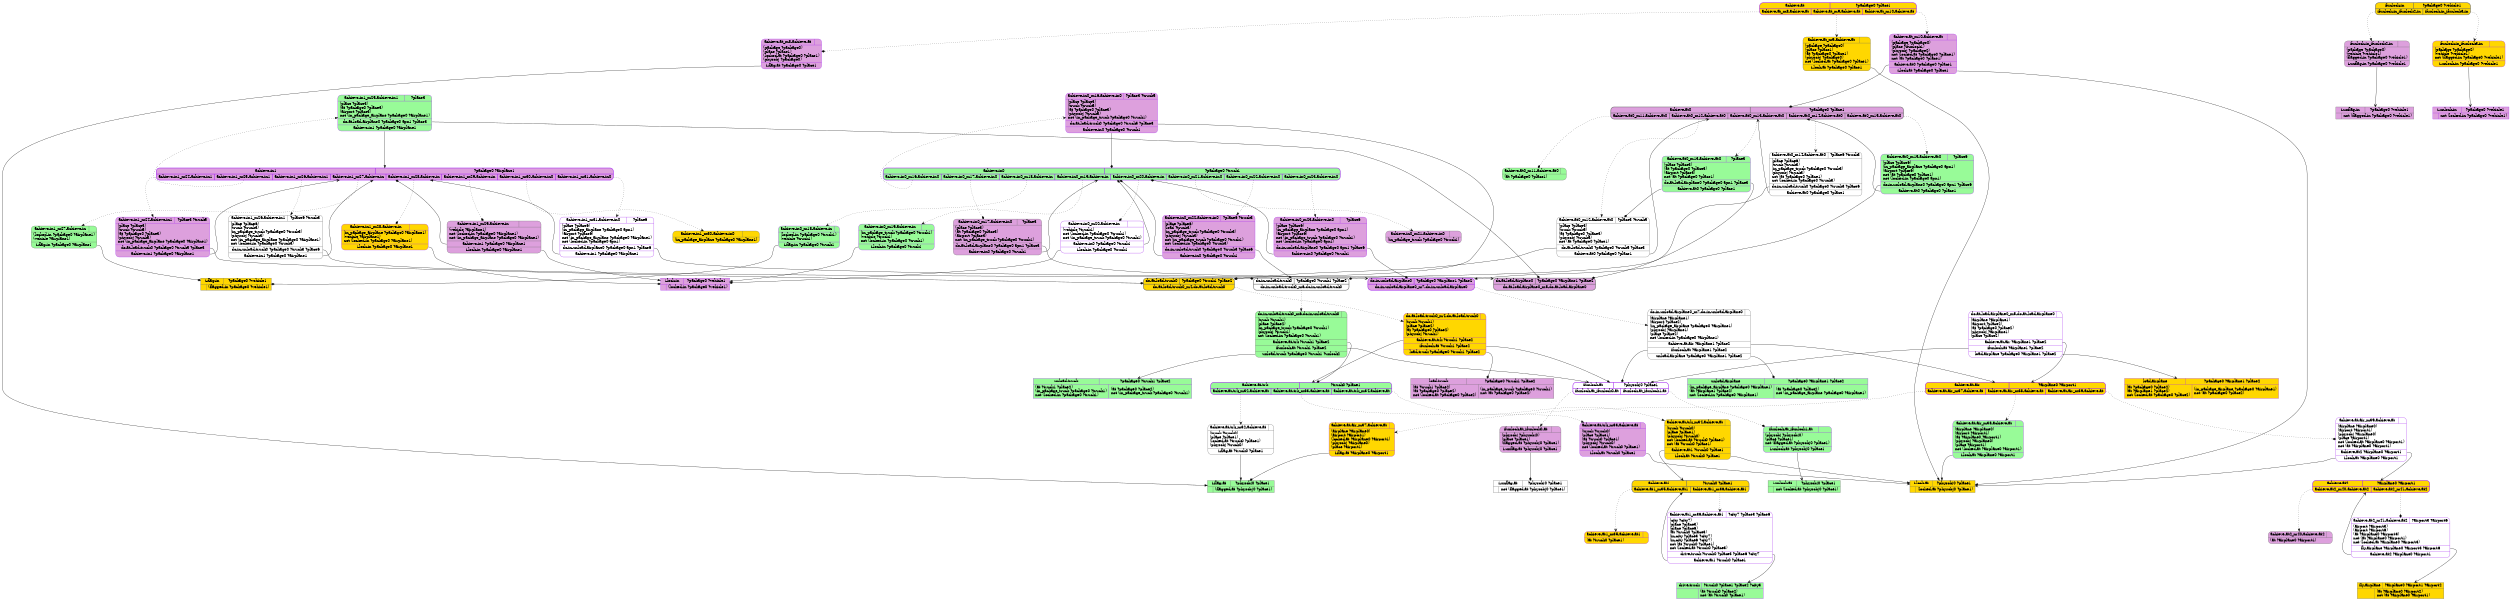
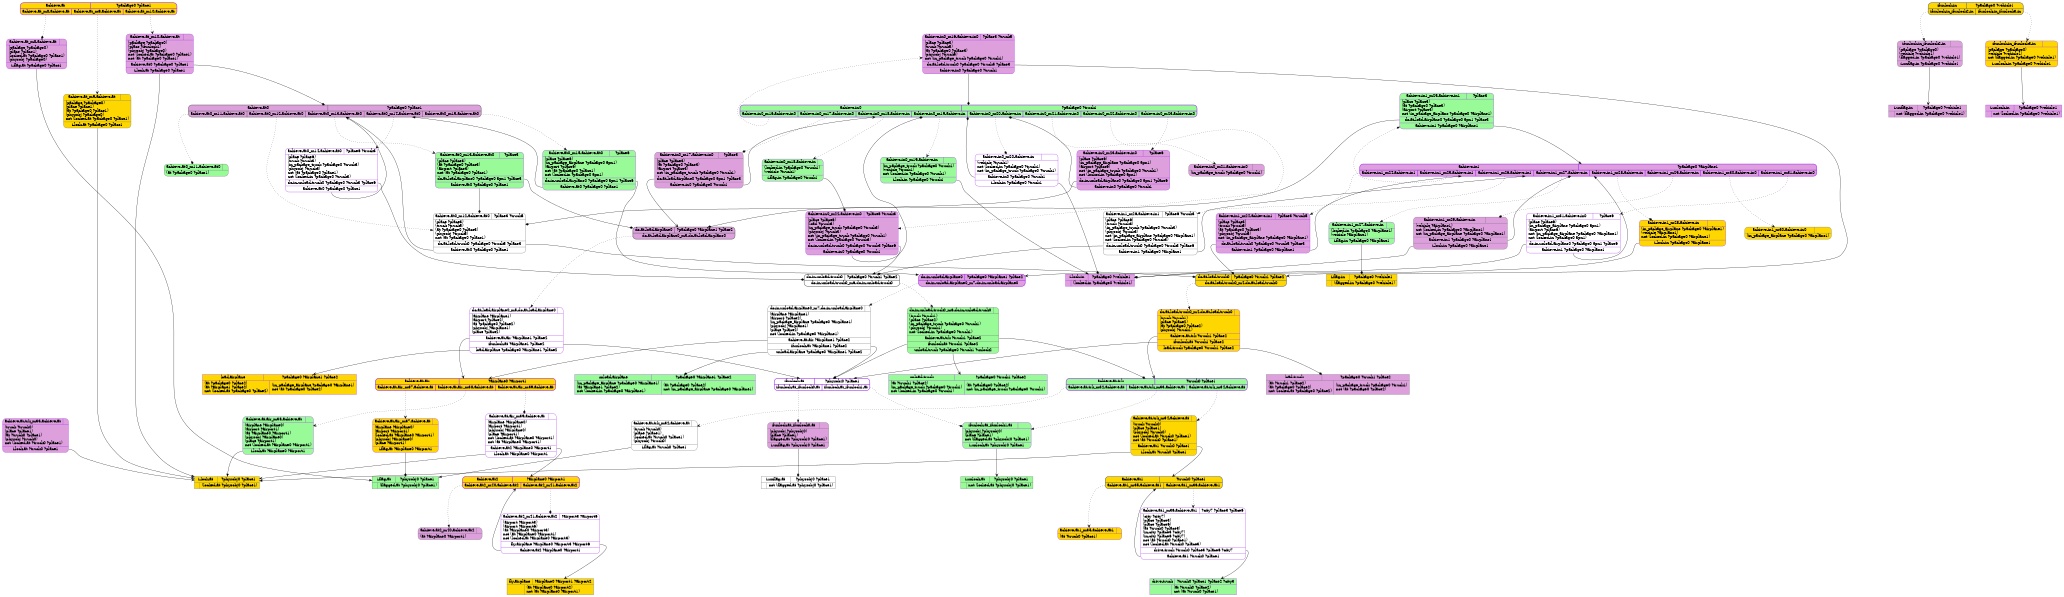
(1816, 174) -> (332, 170)
(254, 198) -> (1374, 189)
(64, 237) -> (1362, 233)
none -> (575, 259)
(1384, 265) -> (806, 208)
(532, 281) -> (836, 191)
(1440, 414) -> (1098, 415)
